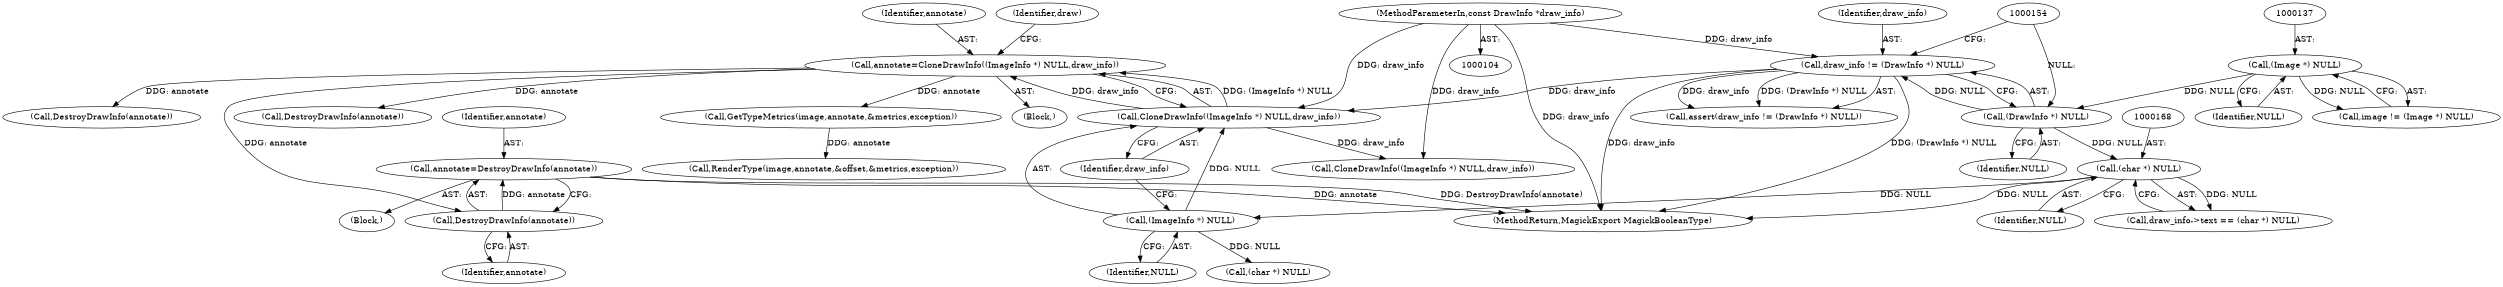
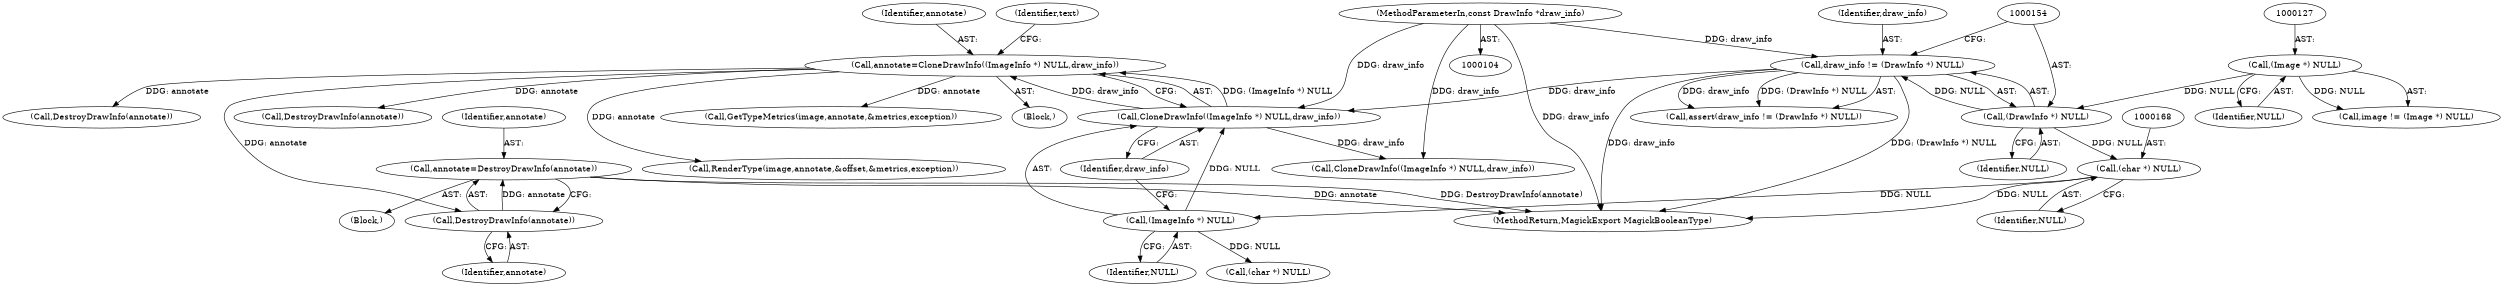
(1047, 14) -> (1047, 14)
(2295, 14) -> (2295, 14)
(2063, 66) -> (2063, 66)
(2367, 88) -> none
(2009, 91) -> (2009, 91)
(828, 140) -> (648, 89)
(2213, 221) -> none
